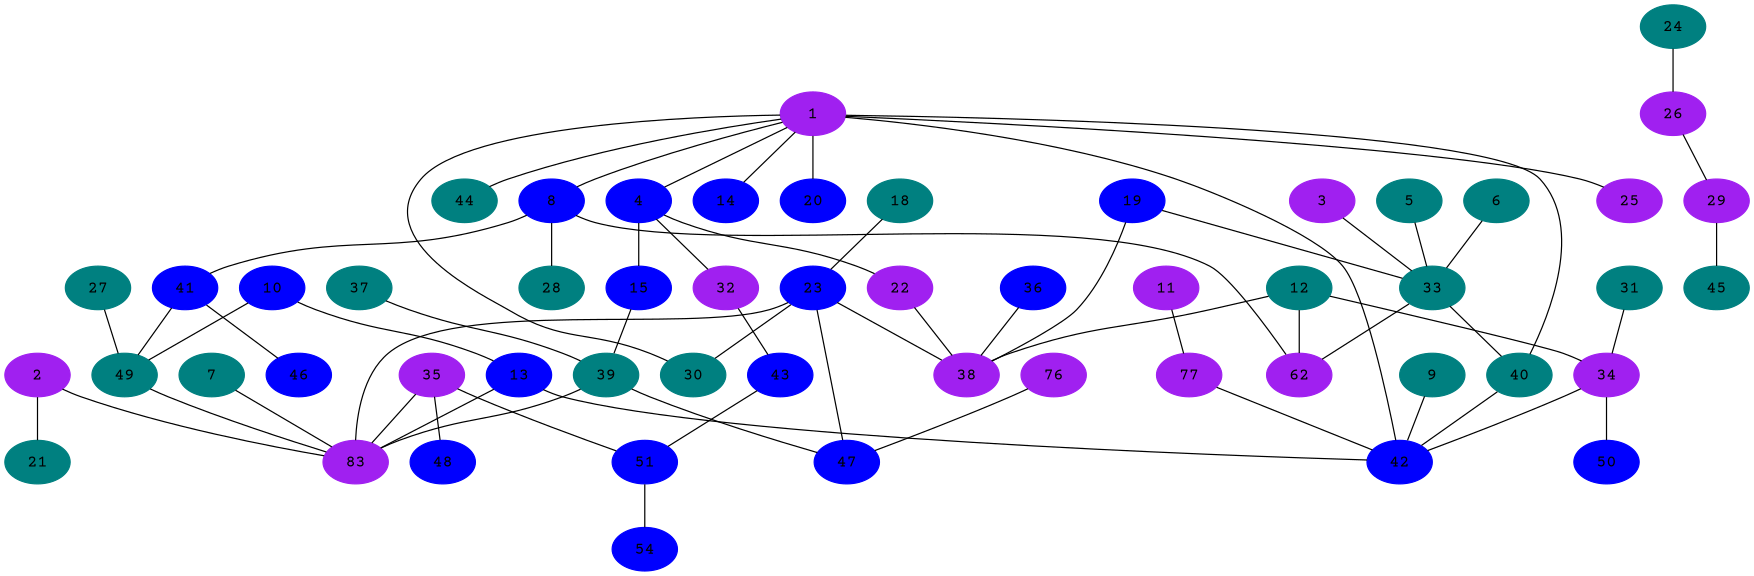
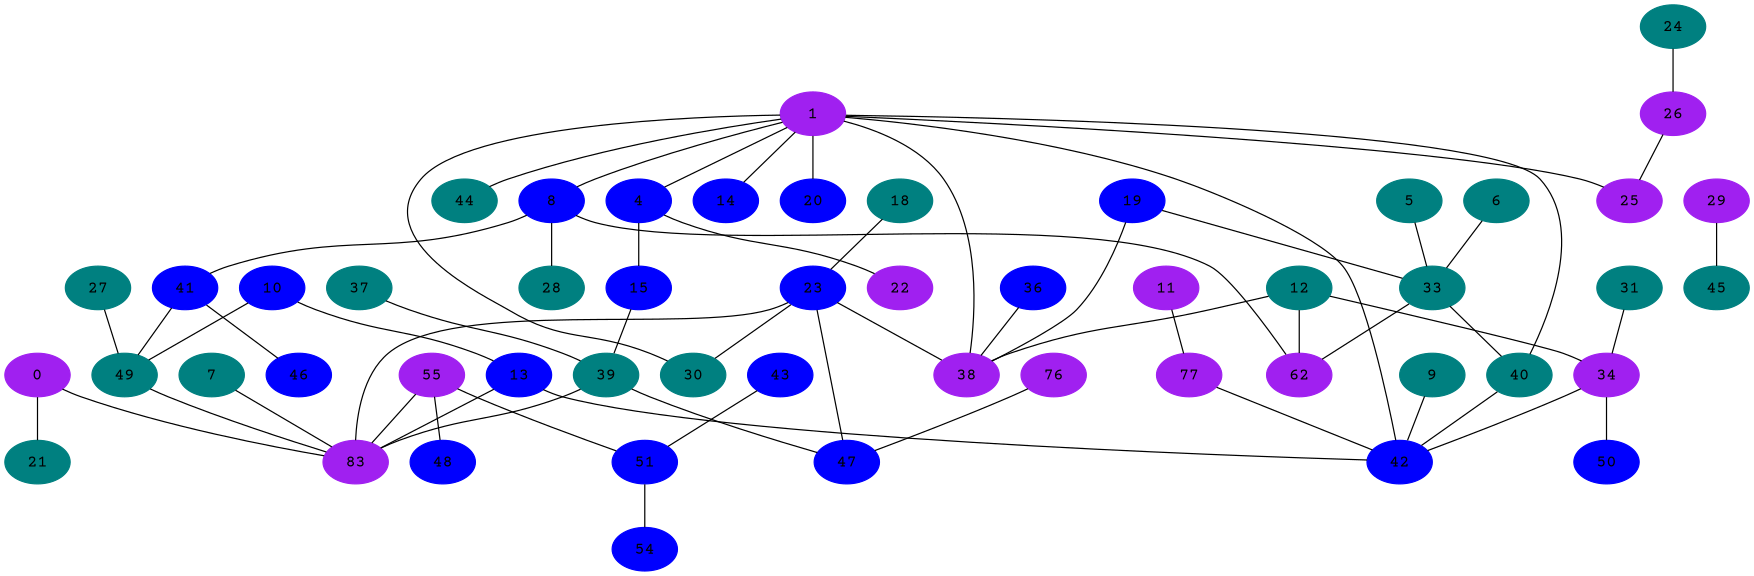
(1695, 157) -> (1651, 157)
(1322, 201) -> none
(726, 288) -> none
(933, 331) -> (958, 207)
(38, 375) -> (38, 375)
(432, 375) -> (432, 375)
